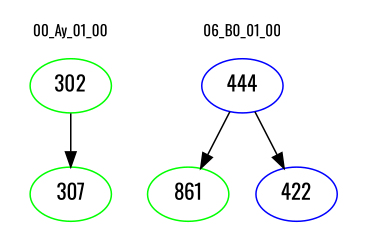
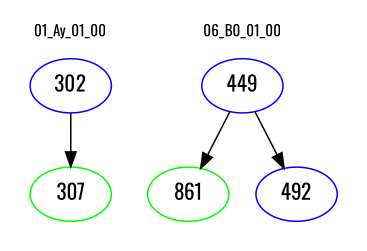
(71, 32) -> (71, 32)
(71, 86) -> (71, 86)
(242, 86) -> (242, 86)
(297, 194) -> (297, 194)
